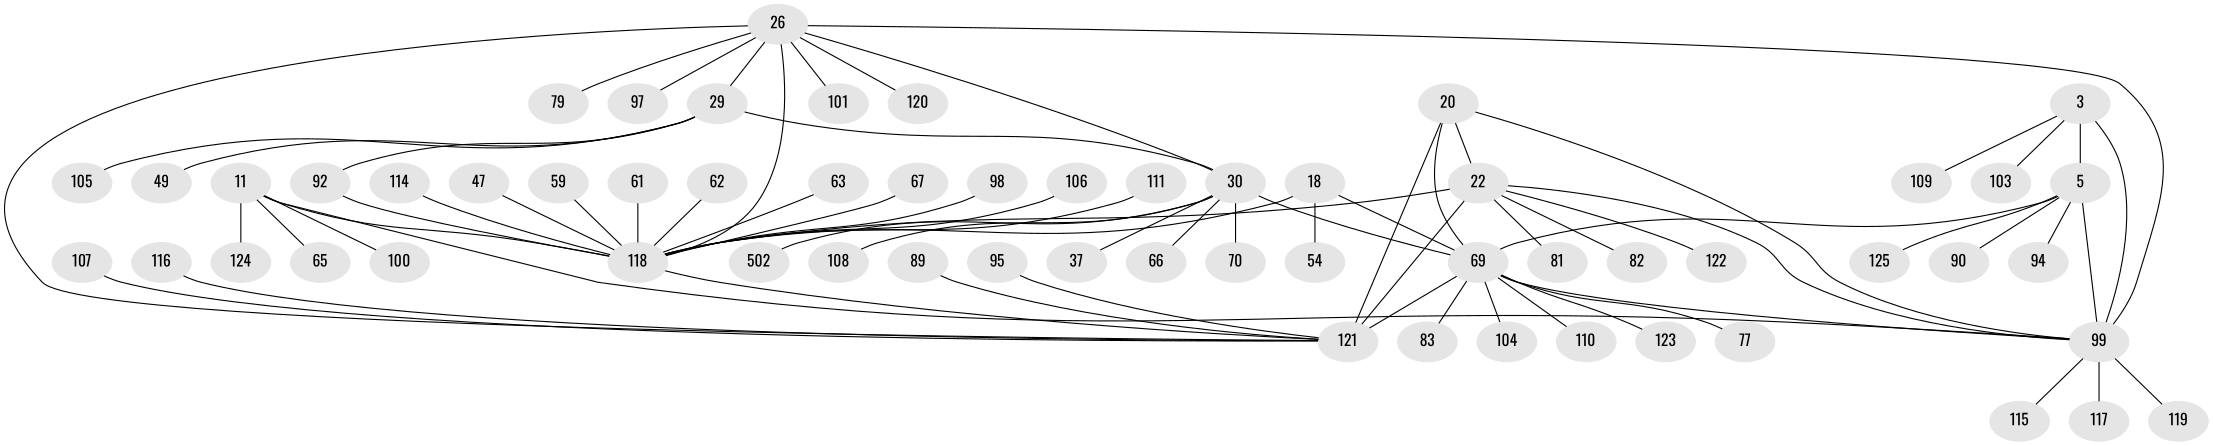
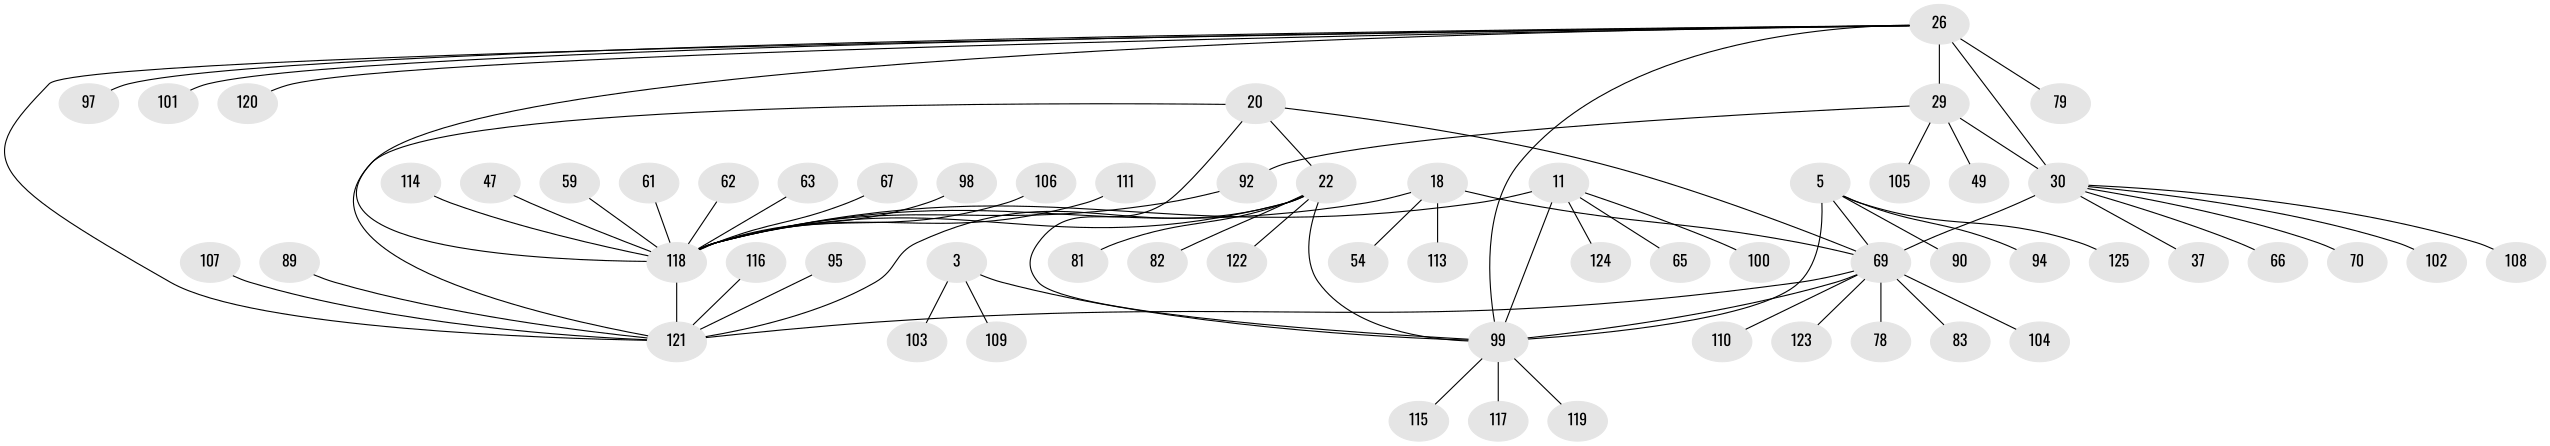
(2080, 143) -> none
(759, 262) -> (2437, 262)
none -> (1438, 262)
(1745, 342) -> (1881, 342)
